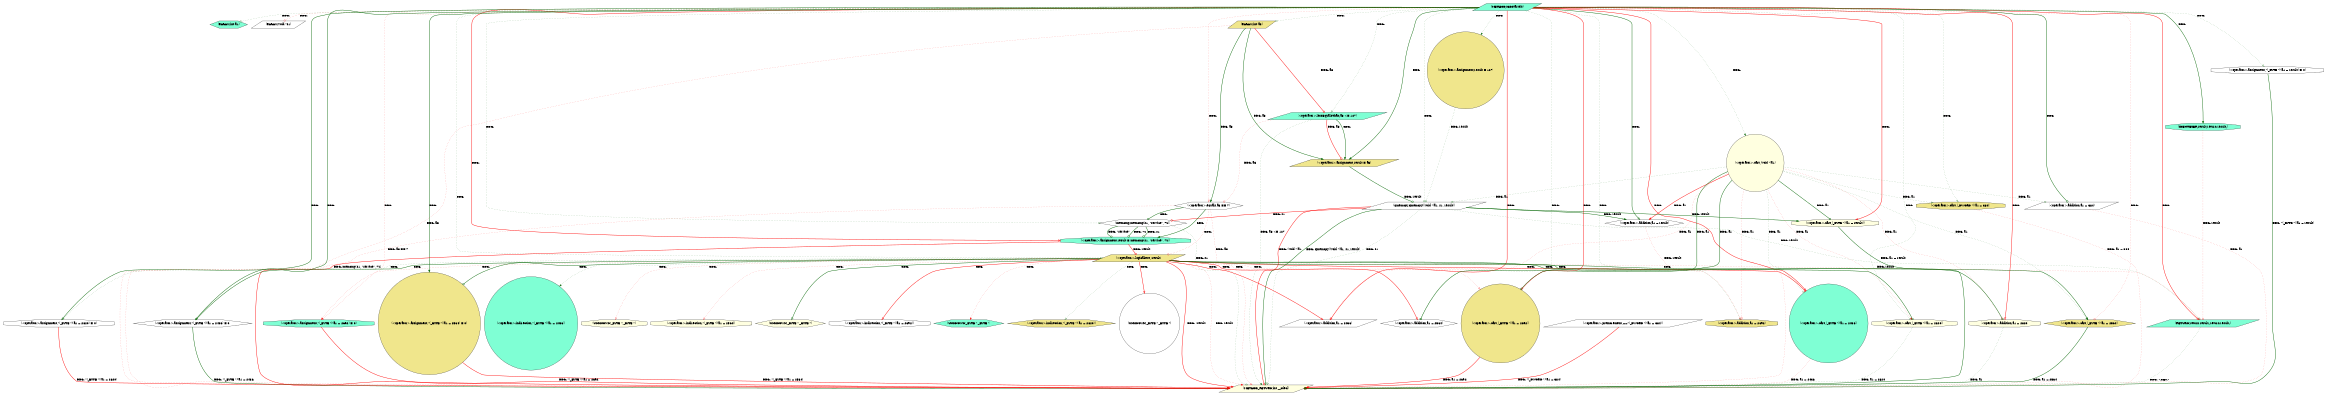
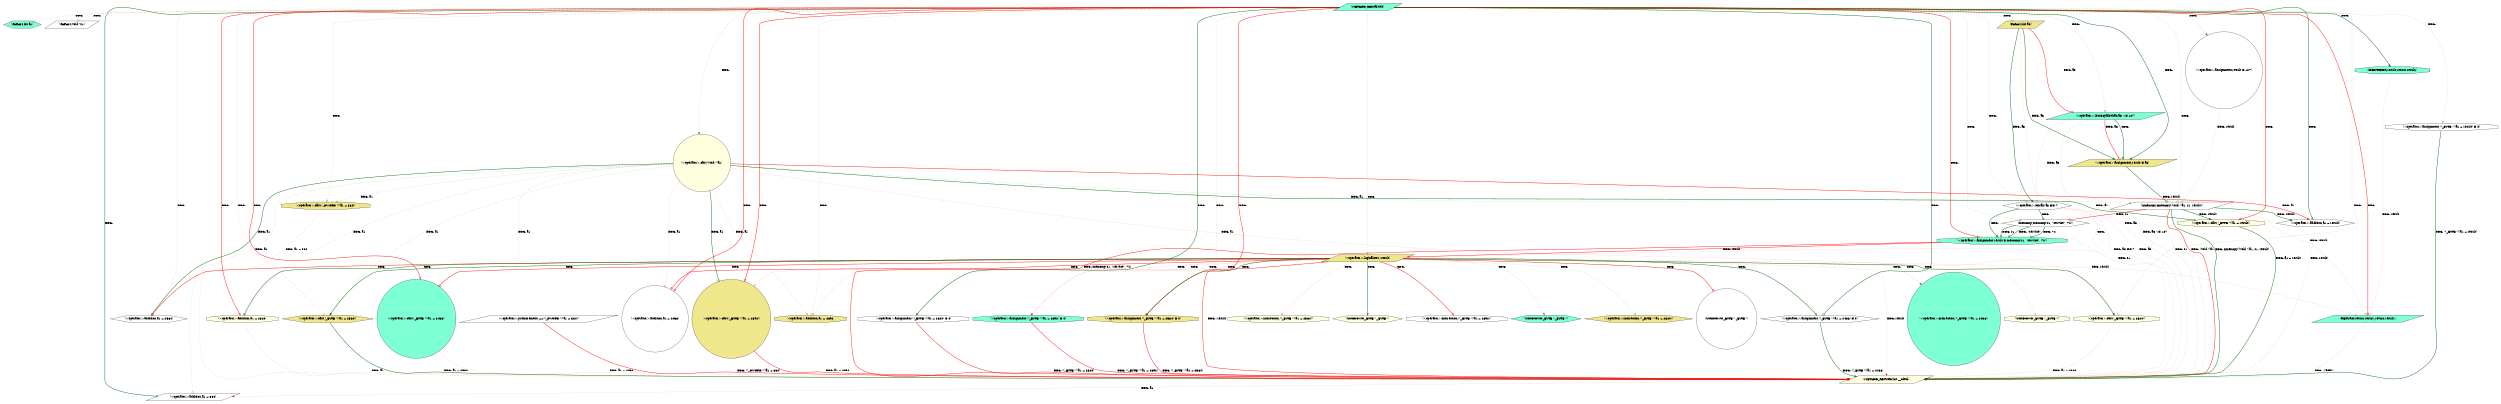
(829, 10) -> (1238, 147)
(1466, 70) -> (2224, 70)
(429, 323) -> (1143, 319)
(1328, 323) -> (655, 319)
(2147, 382) -> (1041, 388)
